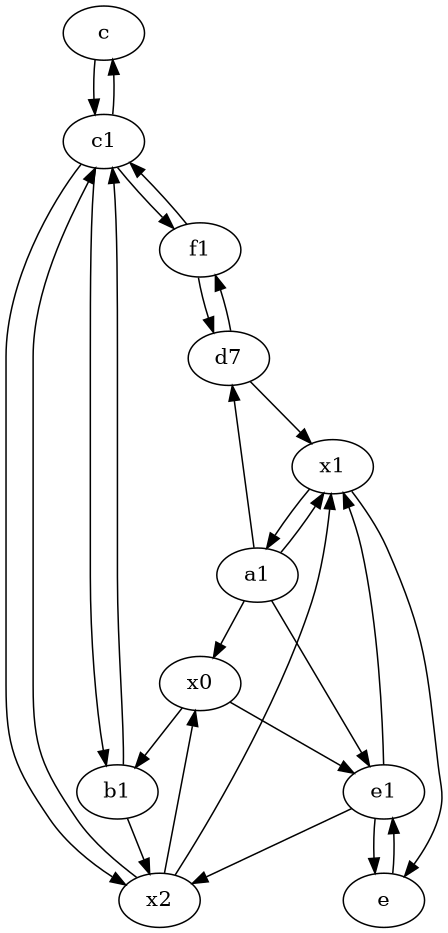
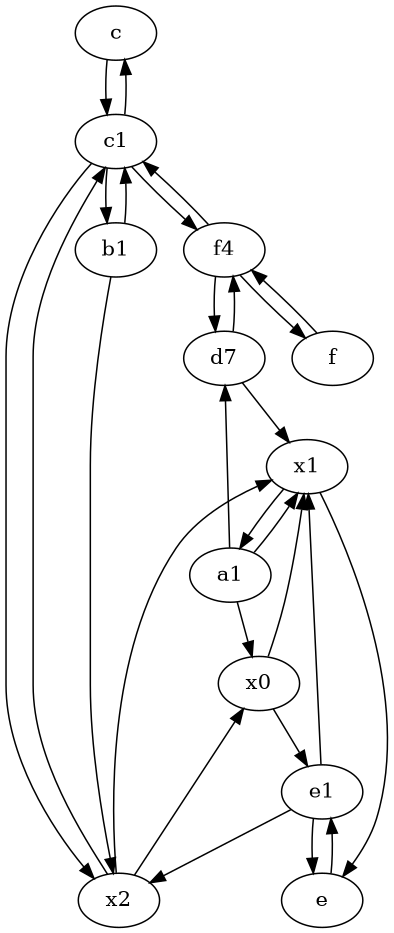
(200, 250) -> (224, 250)
none -> (333, 358)
(317, 677) -> none
(164, 732) -> (289, 584)
